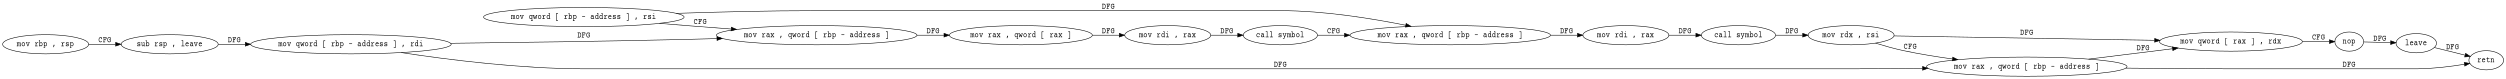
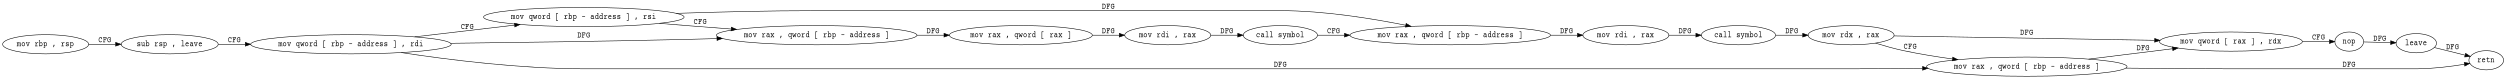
none -> (465, 31)
(1851, 35) -> (1851, 35)
(234, 40) -> (234, 40)
